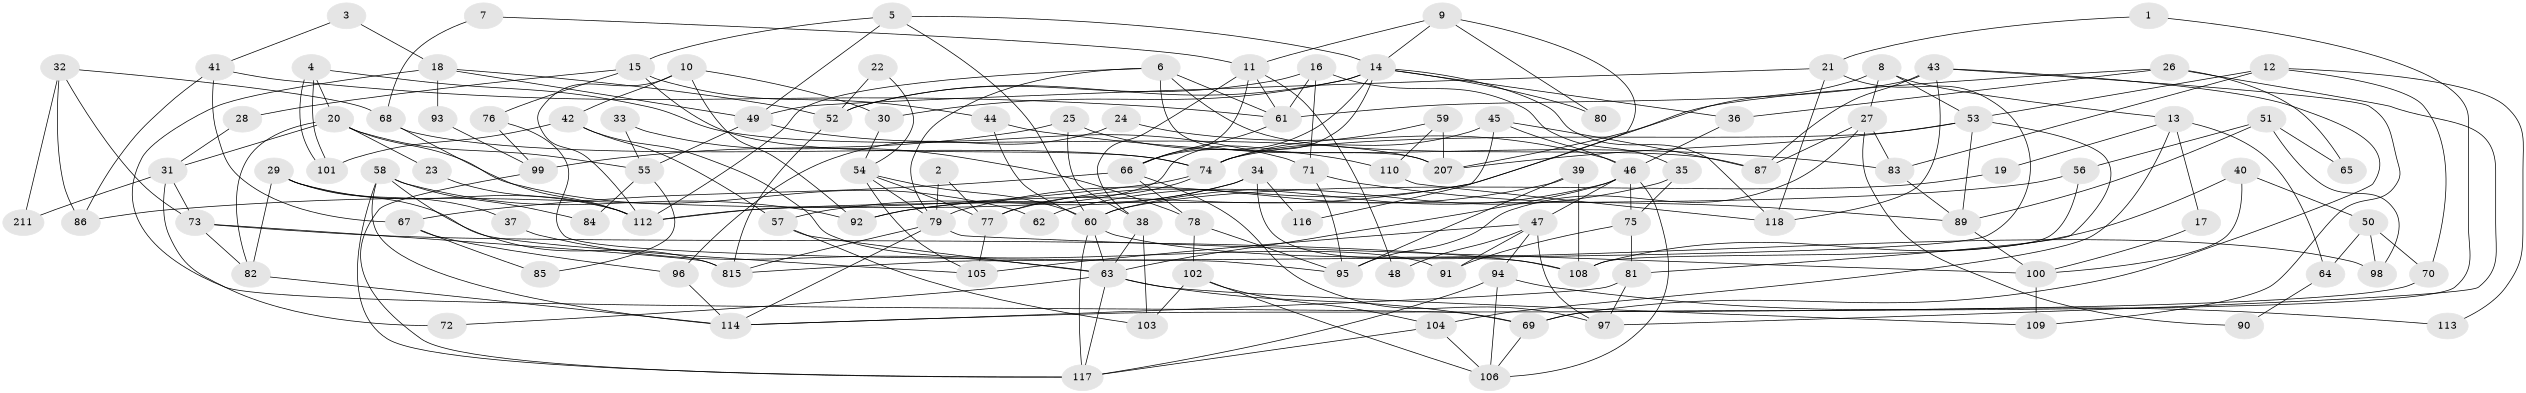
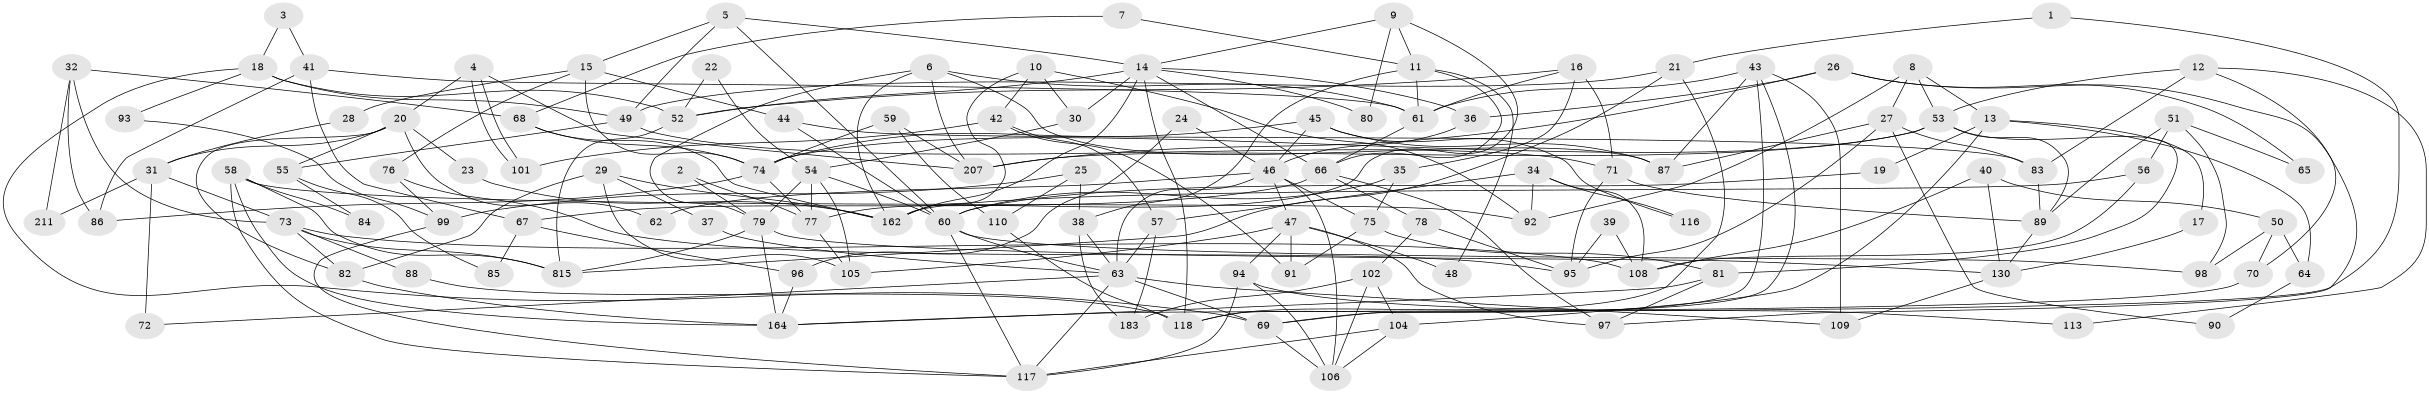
(620, 119) -> none
(1257, 195) -> none
(643, 223) -> (892, 223)
none -> (412, 274)
(2036, 274) -> (2001, 274)
(731, 326) -> (778, 326)
(1147, 326) -> (1130, 326)
